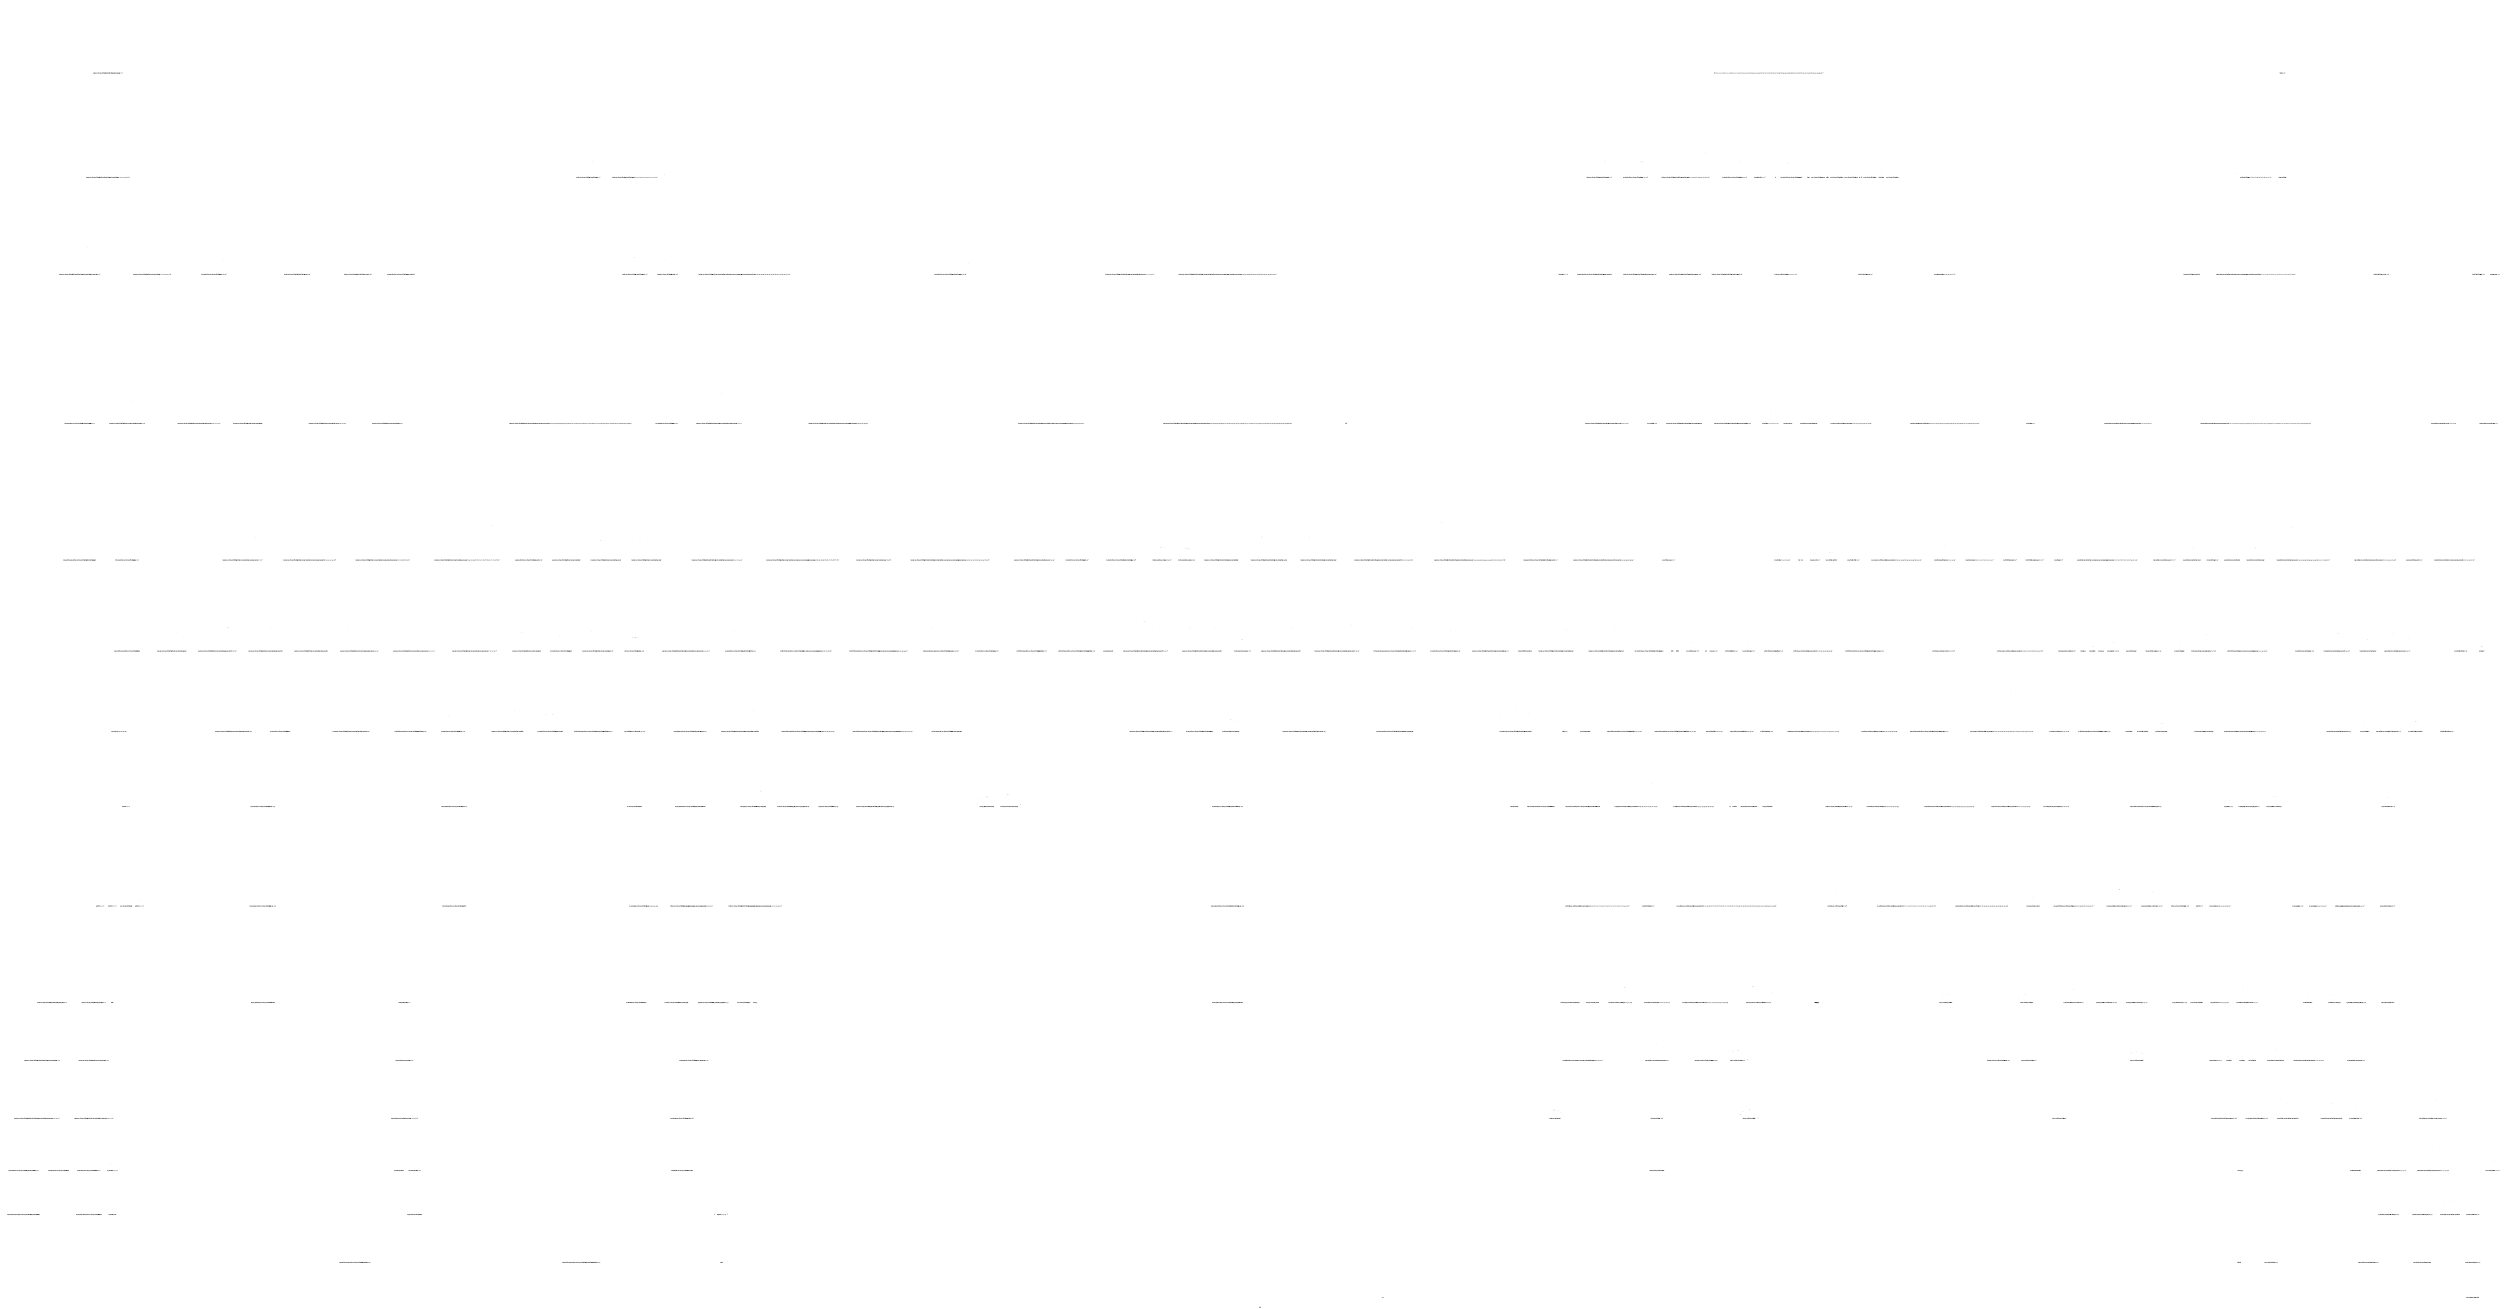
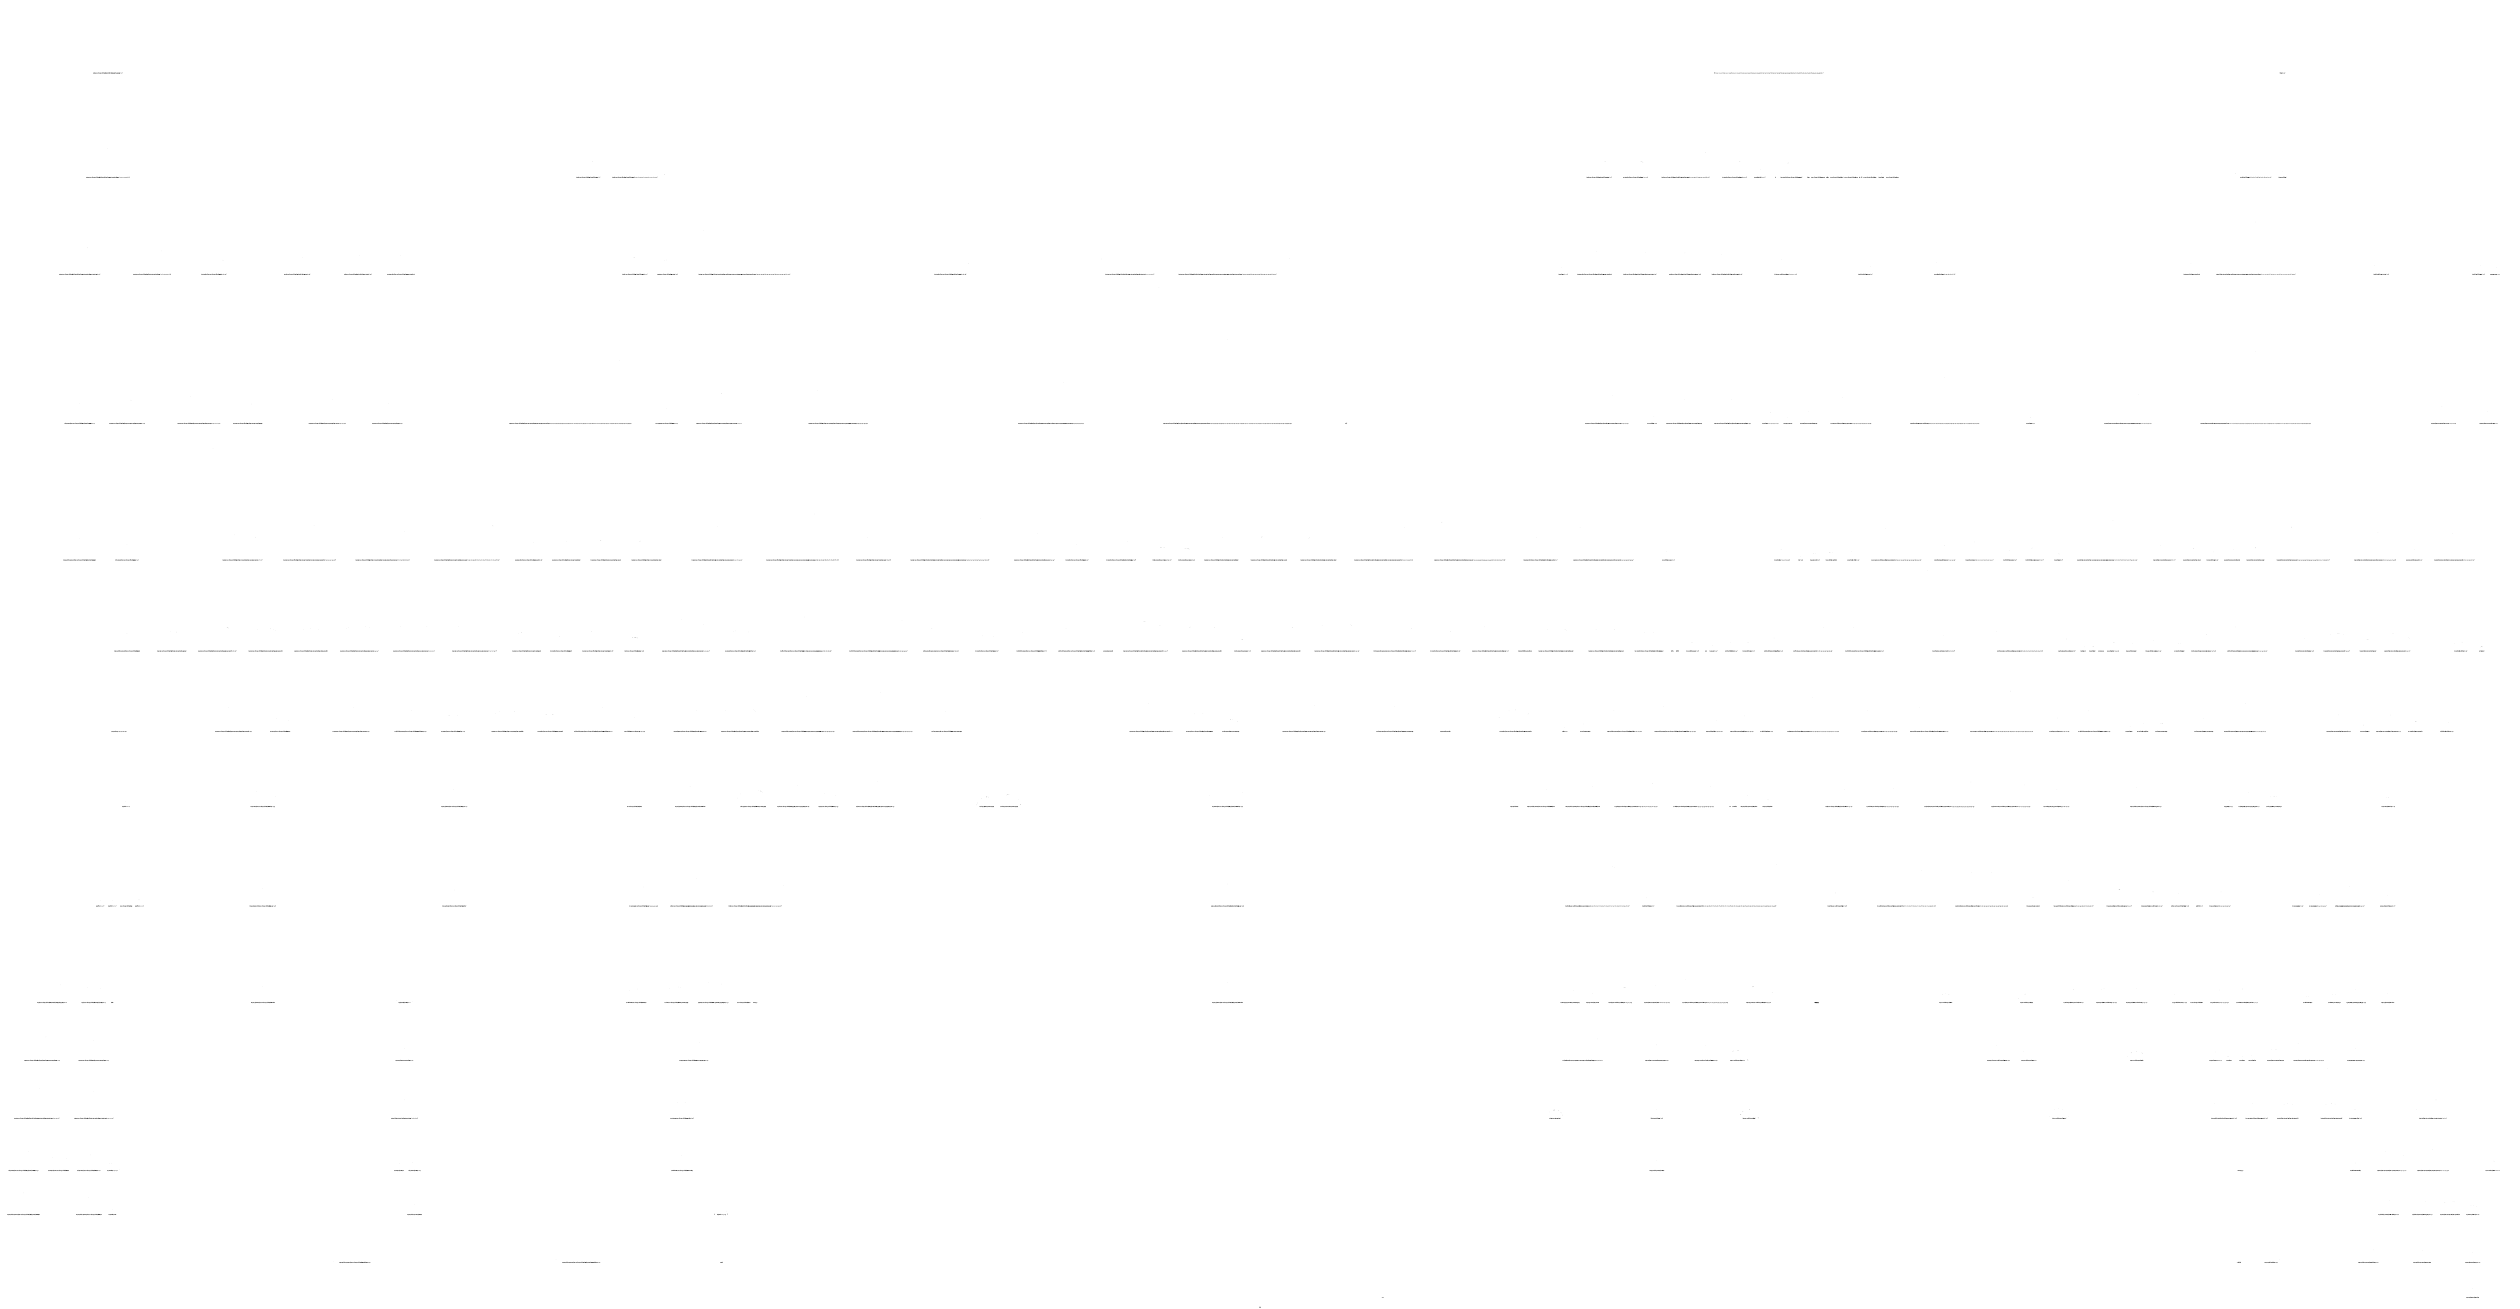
none -> (1445, 732)
